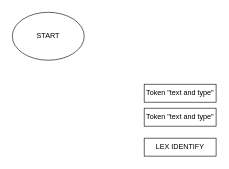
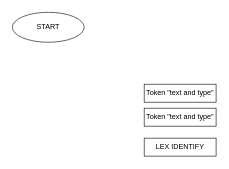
(48, 36) -> (48, 27)
